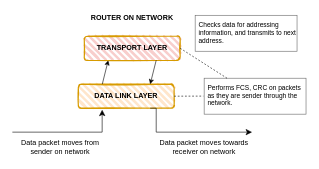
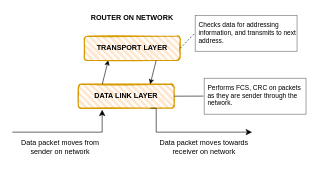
(132, 48) -> (132, 48)
(203, 63) -> (187, 41)
(188, 96) -> (188, 96)
